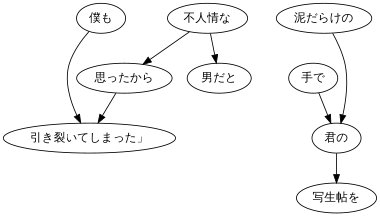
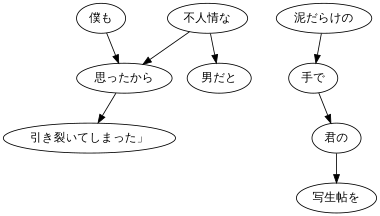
(68, 71) -> (111, 44)
(346, 73) -> (319, 44)
